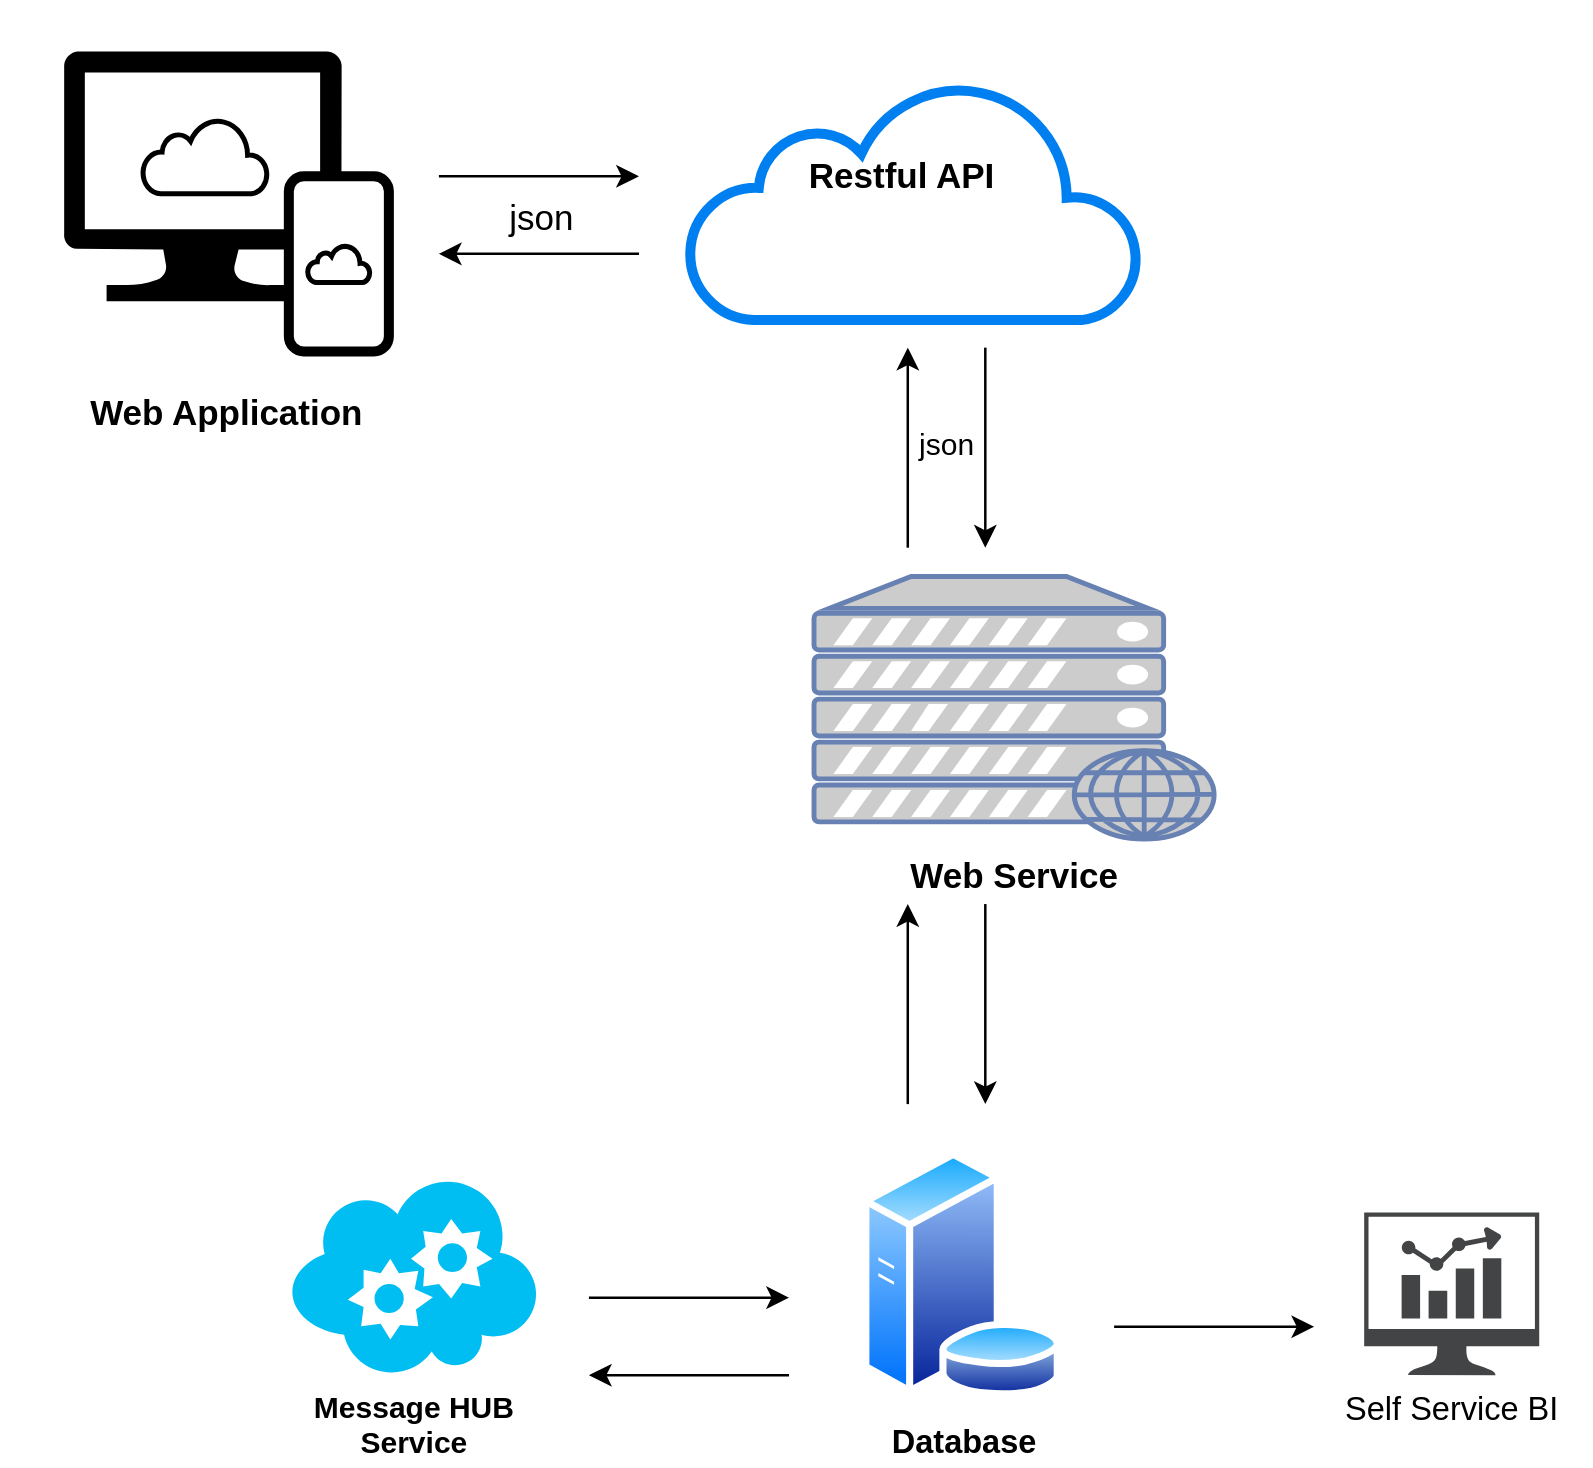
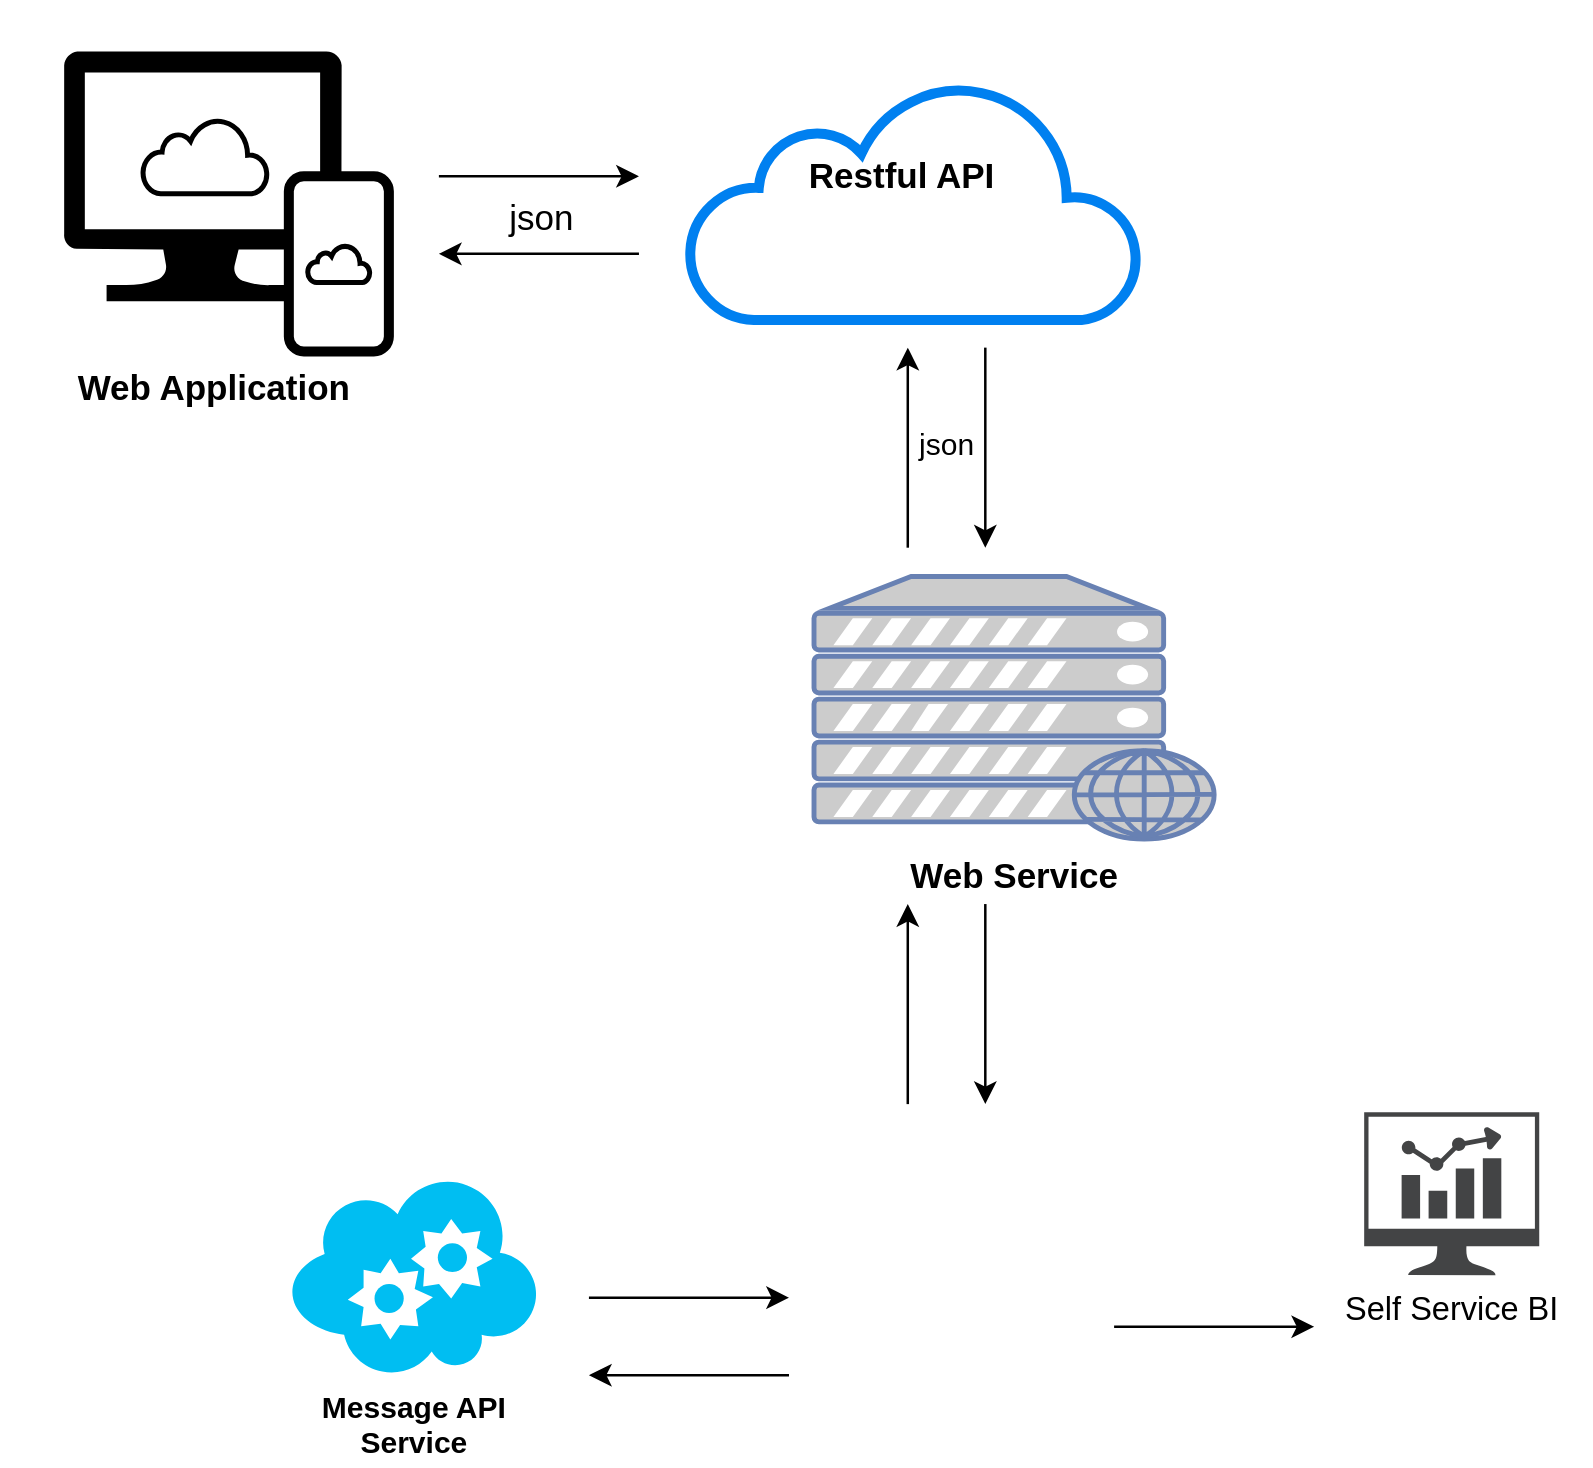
(226, 414) -> (214, 389)
(963, 1275) -> none
(1451, 1293) -> (1451, 1193)
(415, 1427) -> (415, 1427)
